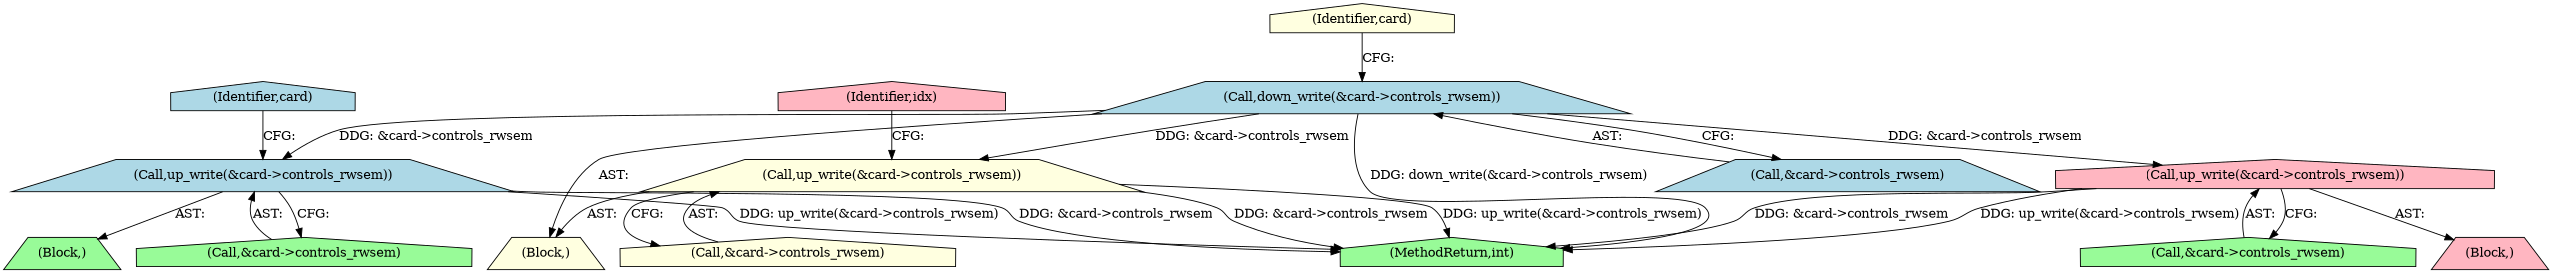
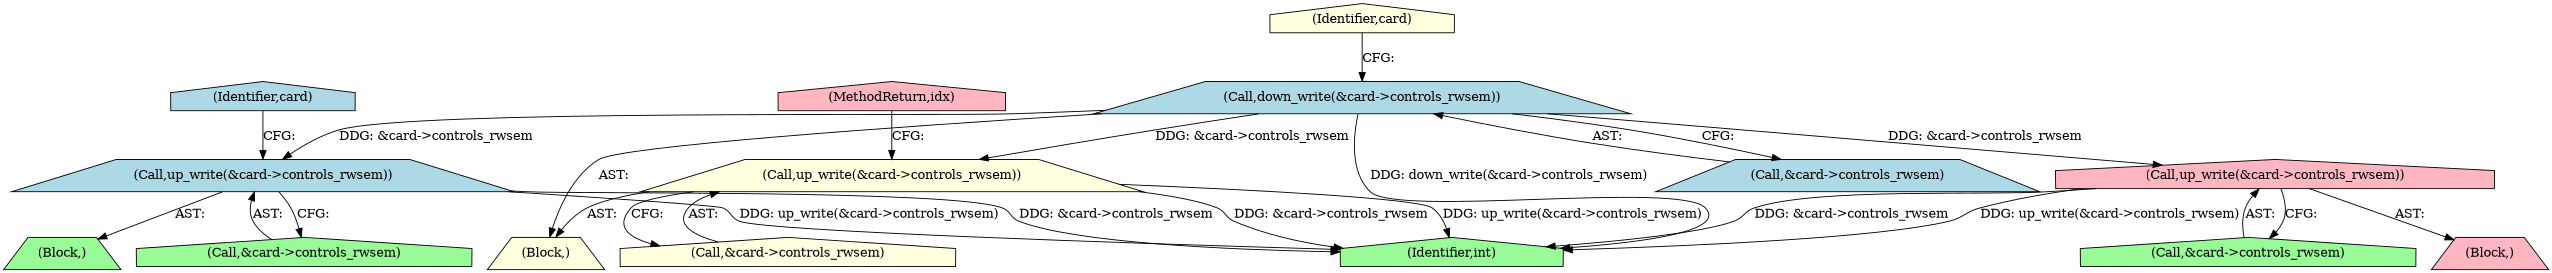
(892, 98) -> (892, 98)
(1452, 254) -> (1452, 254)
